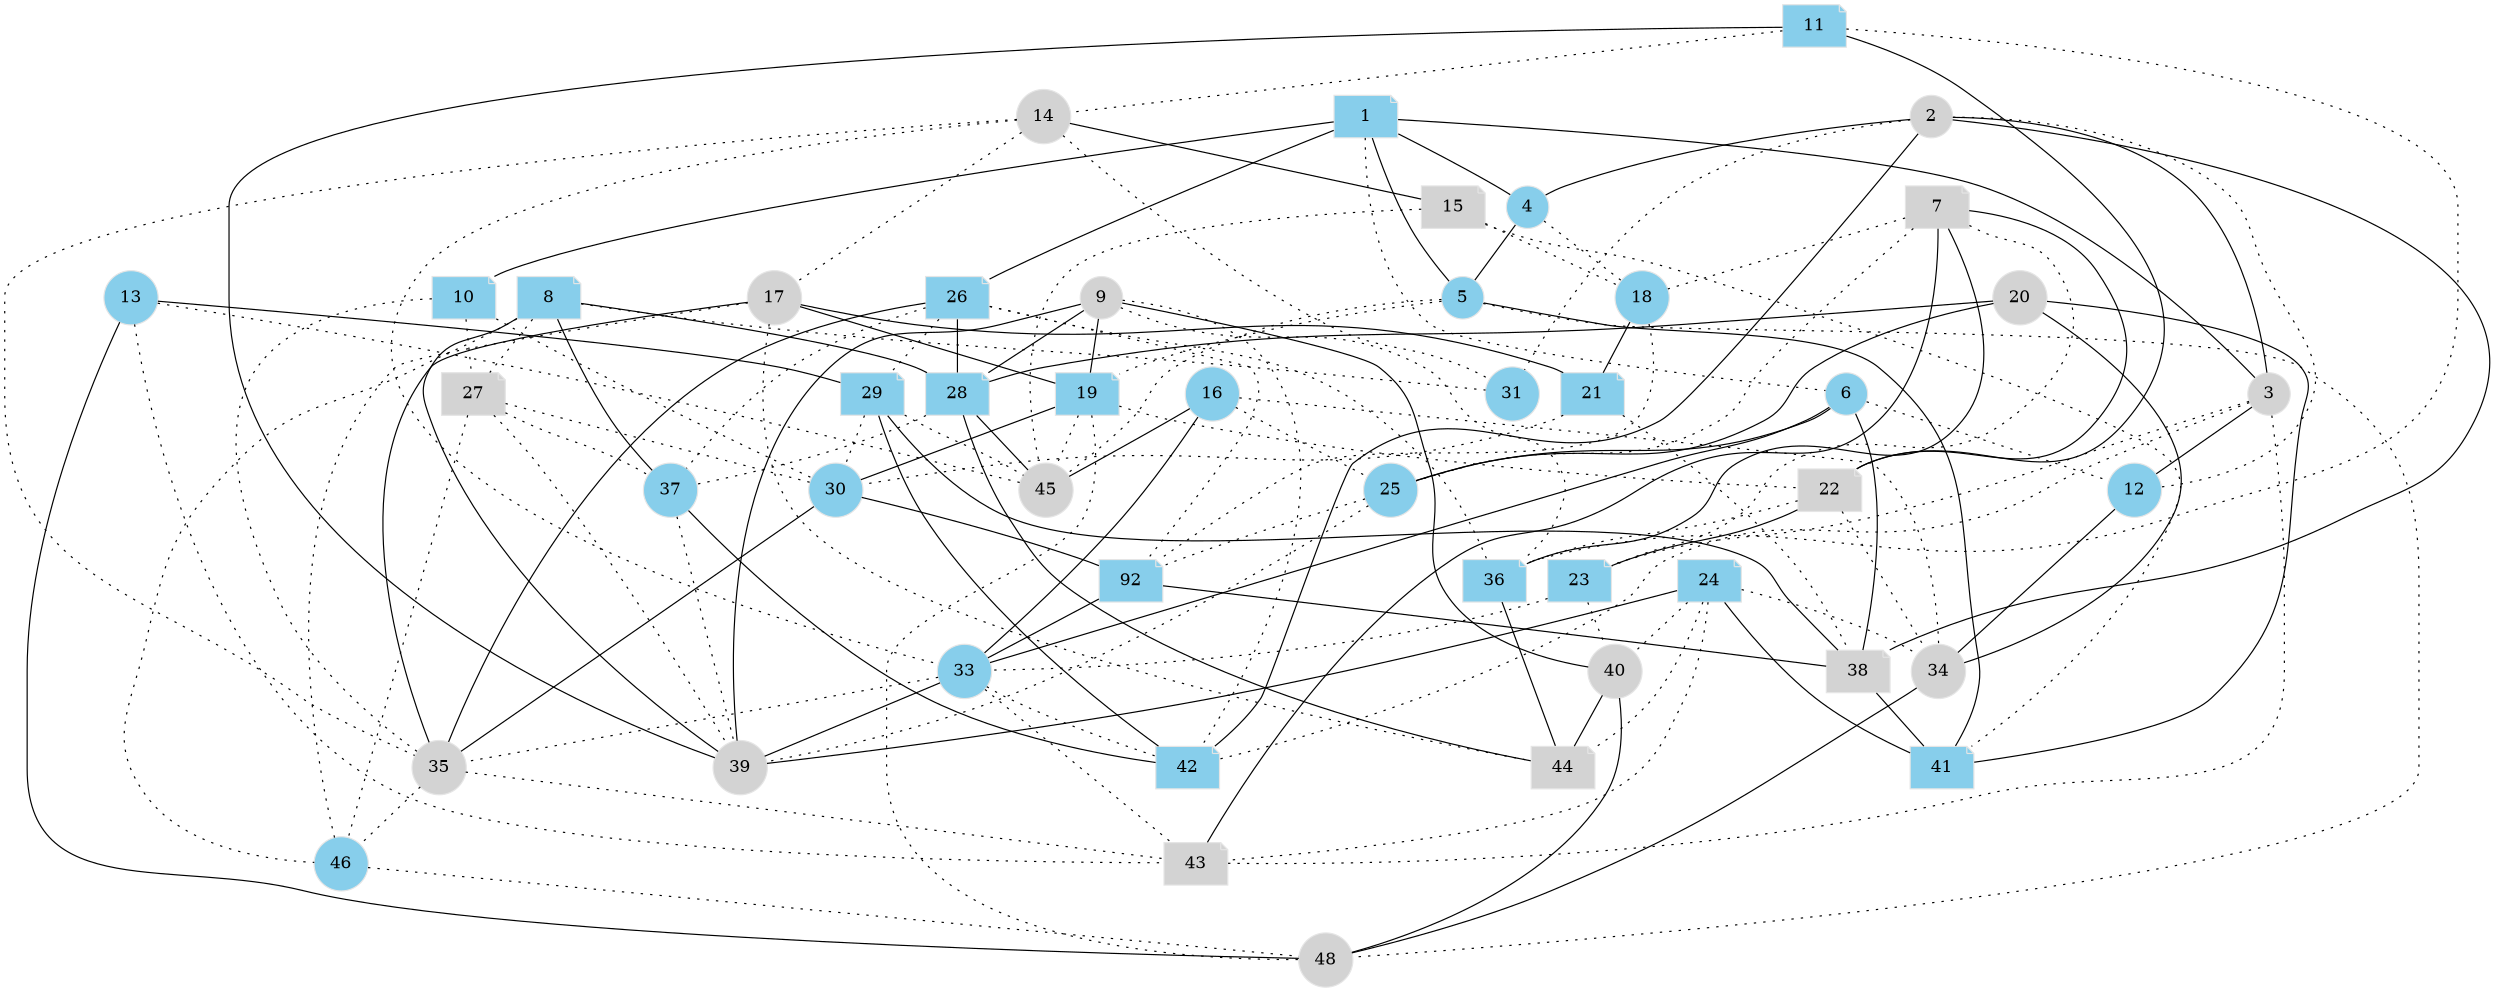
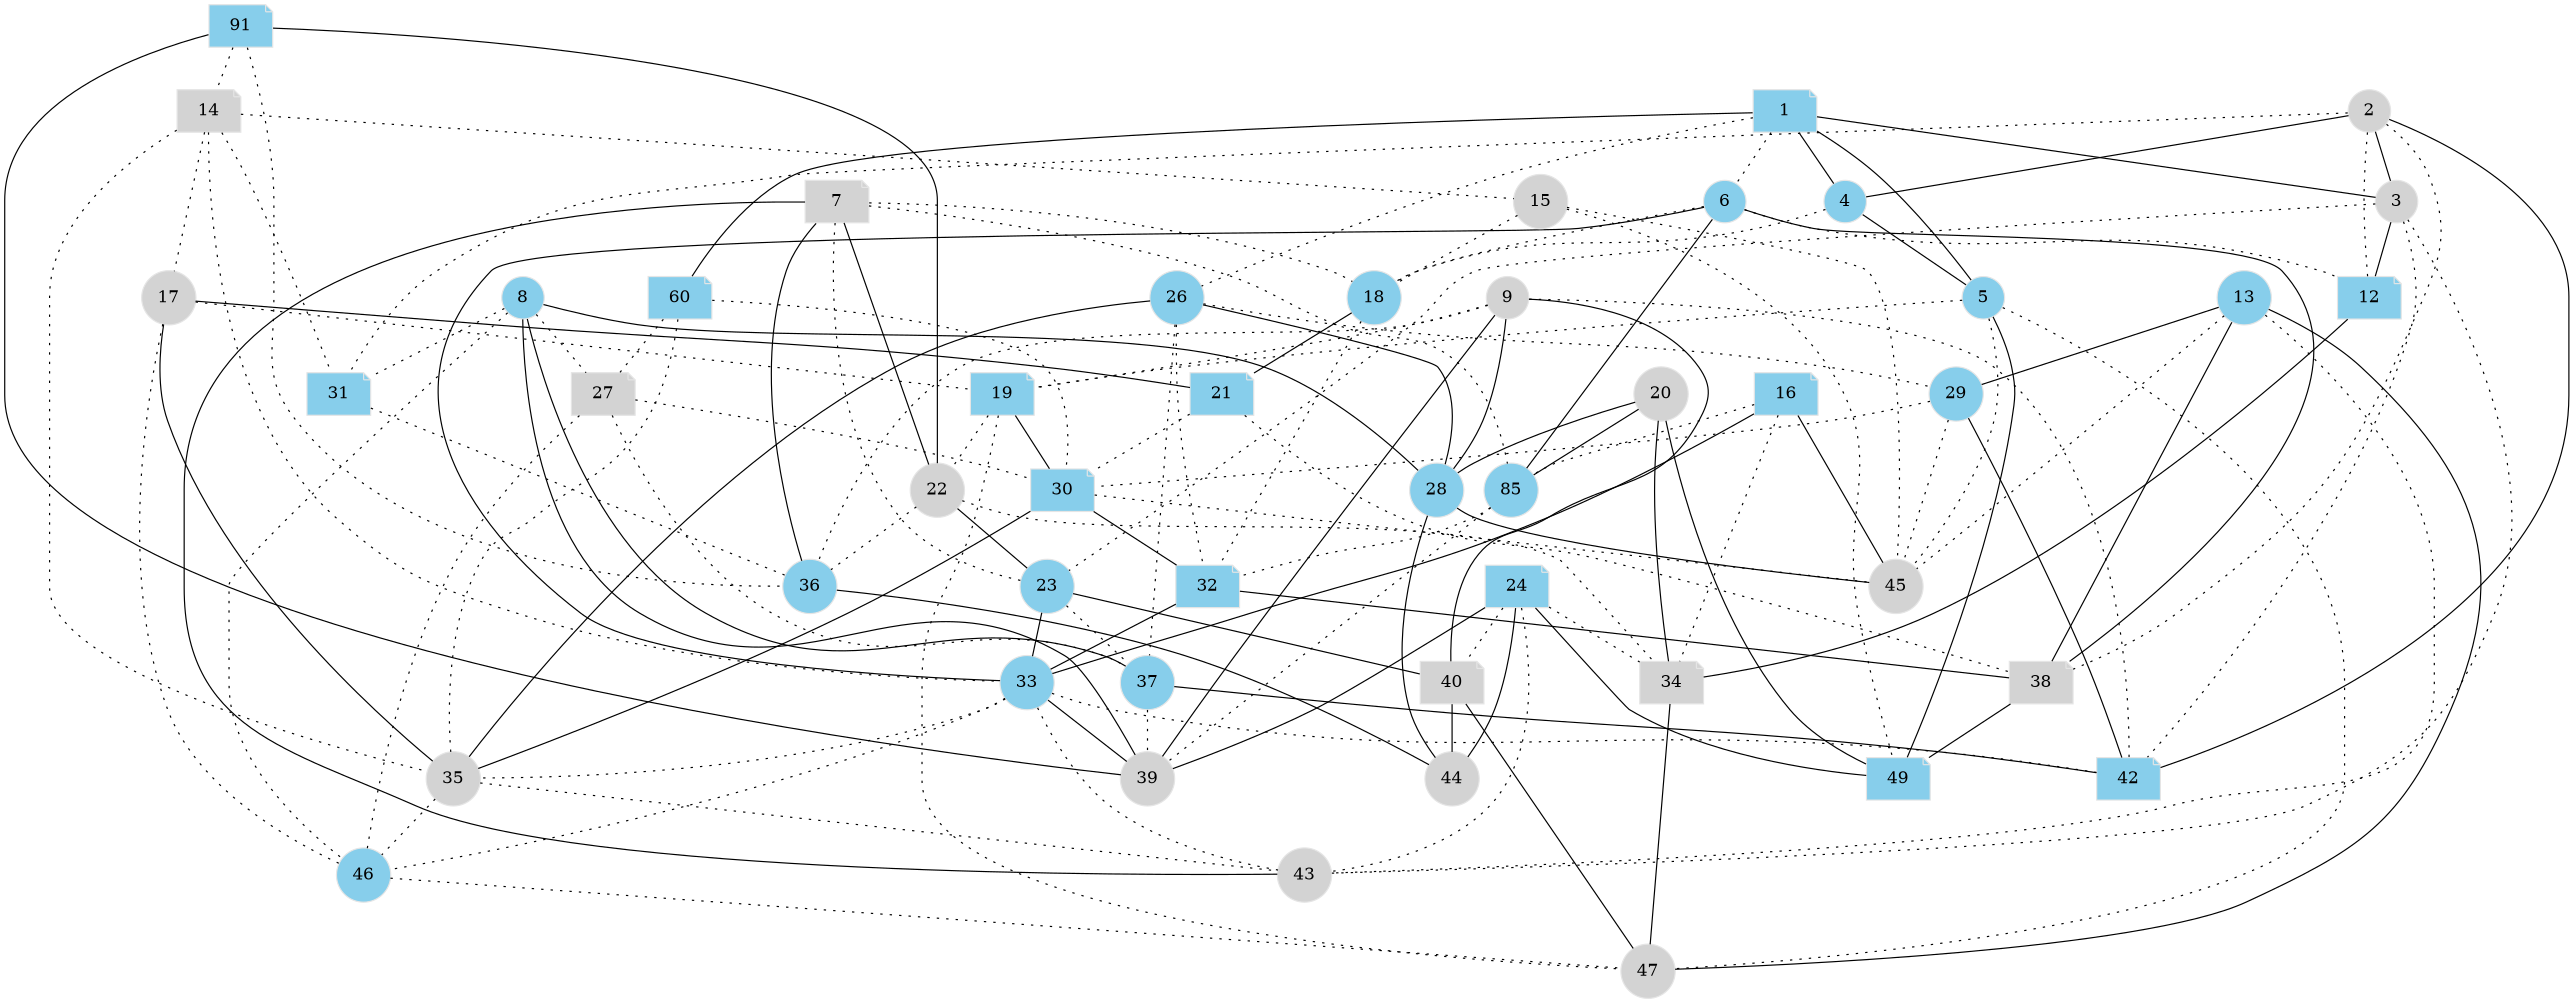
(1815, 26) -> (241, 26)
(1044, 117) -> (209, 111)
(1237, 159) -> (846, 154)
(1160, 202) -> (1472, 184)
(1453, 207) -> (1541, 202)
none -> (1548, 237)
(464, 298) -> (680, 298)
(549, 298) -> (523, 298)
(957, 298) -> (1177, 298)
(1094, 346) -> (1273, 350)
(966, 356) -> (583, 346)
(1250, 358) -> (557, 483)
(872, 394) -> (1956, 394)
(957, 394) -> (1437, 490)
(1212, 394) -> (1786, 394)
(1512, 394) -> (339, 394)
(2478, 400) -> (2350, 446)
(1067, 440) -> (1308, 519)
(813, 456) -> (1083, 622)
(836, 490) -> (1062, 490)
(1391, 490) -> (1511, 490)
(1830, 490) -> (937, 490)
(2134, 490) -> (2369, 298)
(1364, 536) -> (2137, 500)
(618, 574) -> none
(1131, 581) -> (1208, 586)
(1495, 581) -> (810, 586)
(1580, 581) -> (1047, 586)
(1597, 625) -> (1238, 632)
(1300, 649) -> (1037, 633)
(1078, 653) -> none
(1615, 671) -> (1452, 683)
(1938, 671) -> (1672, 683)
(1663, 685) -> (1502, 686)
(1563, 768) -> (1452, 779)
(1942, 768) -> (1898, 779)
none -> (718, 798)
(1196, 864) -> (1305, 875)
(1326, 960) -> (1648, 971)
